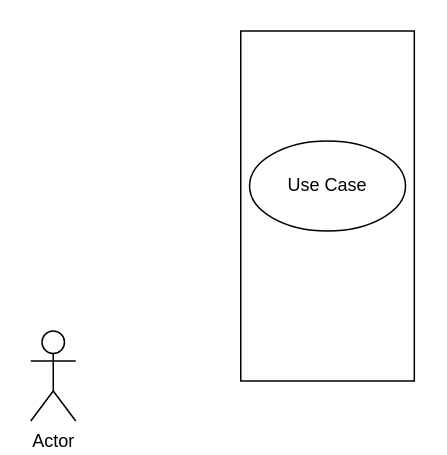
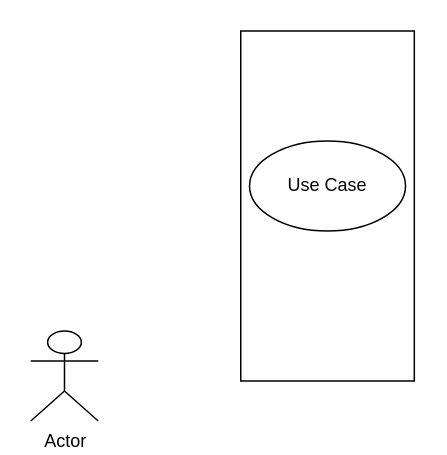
(53, 376) -> (65, 376)
